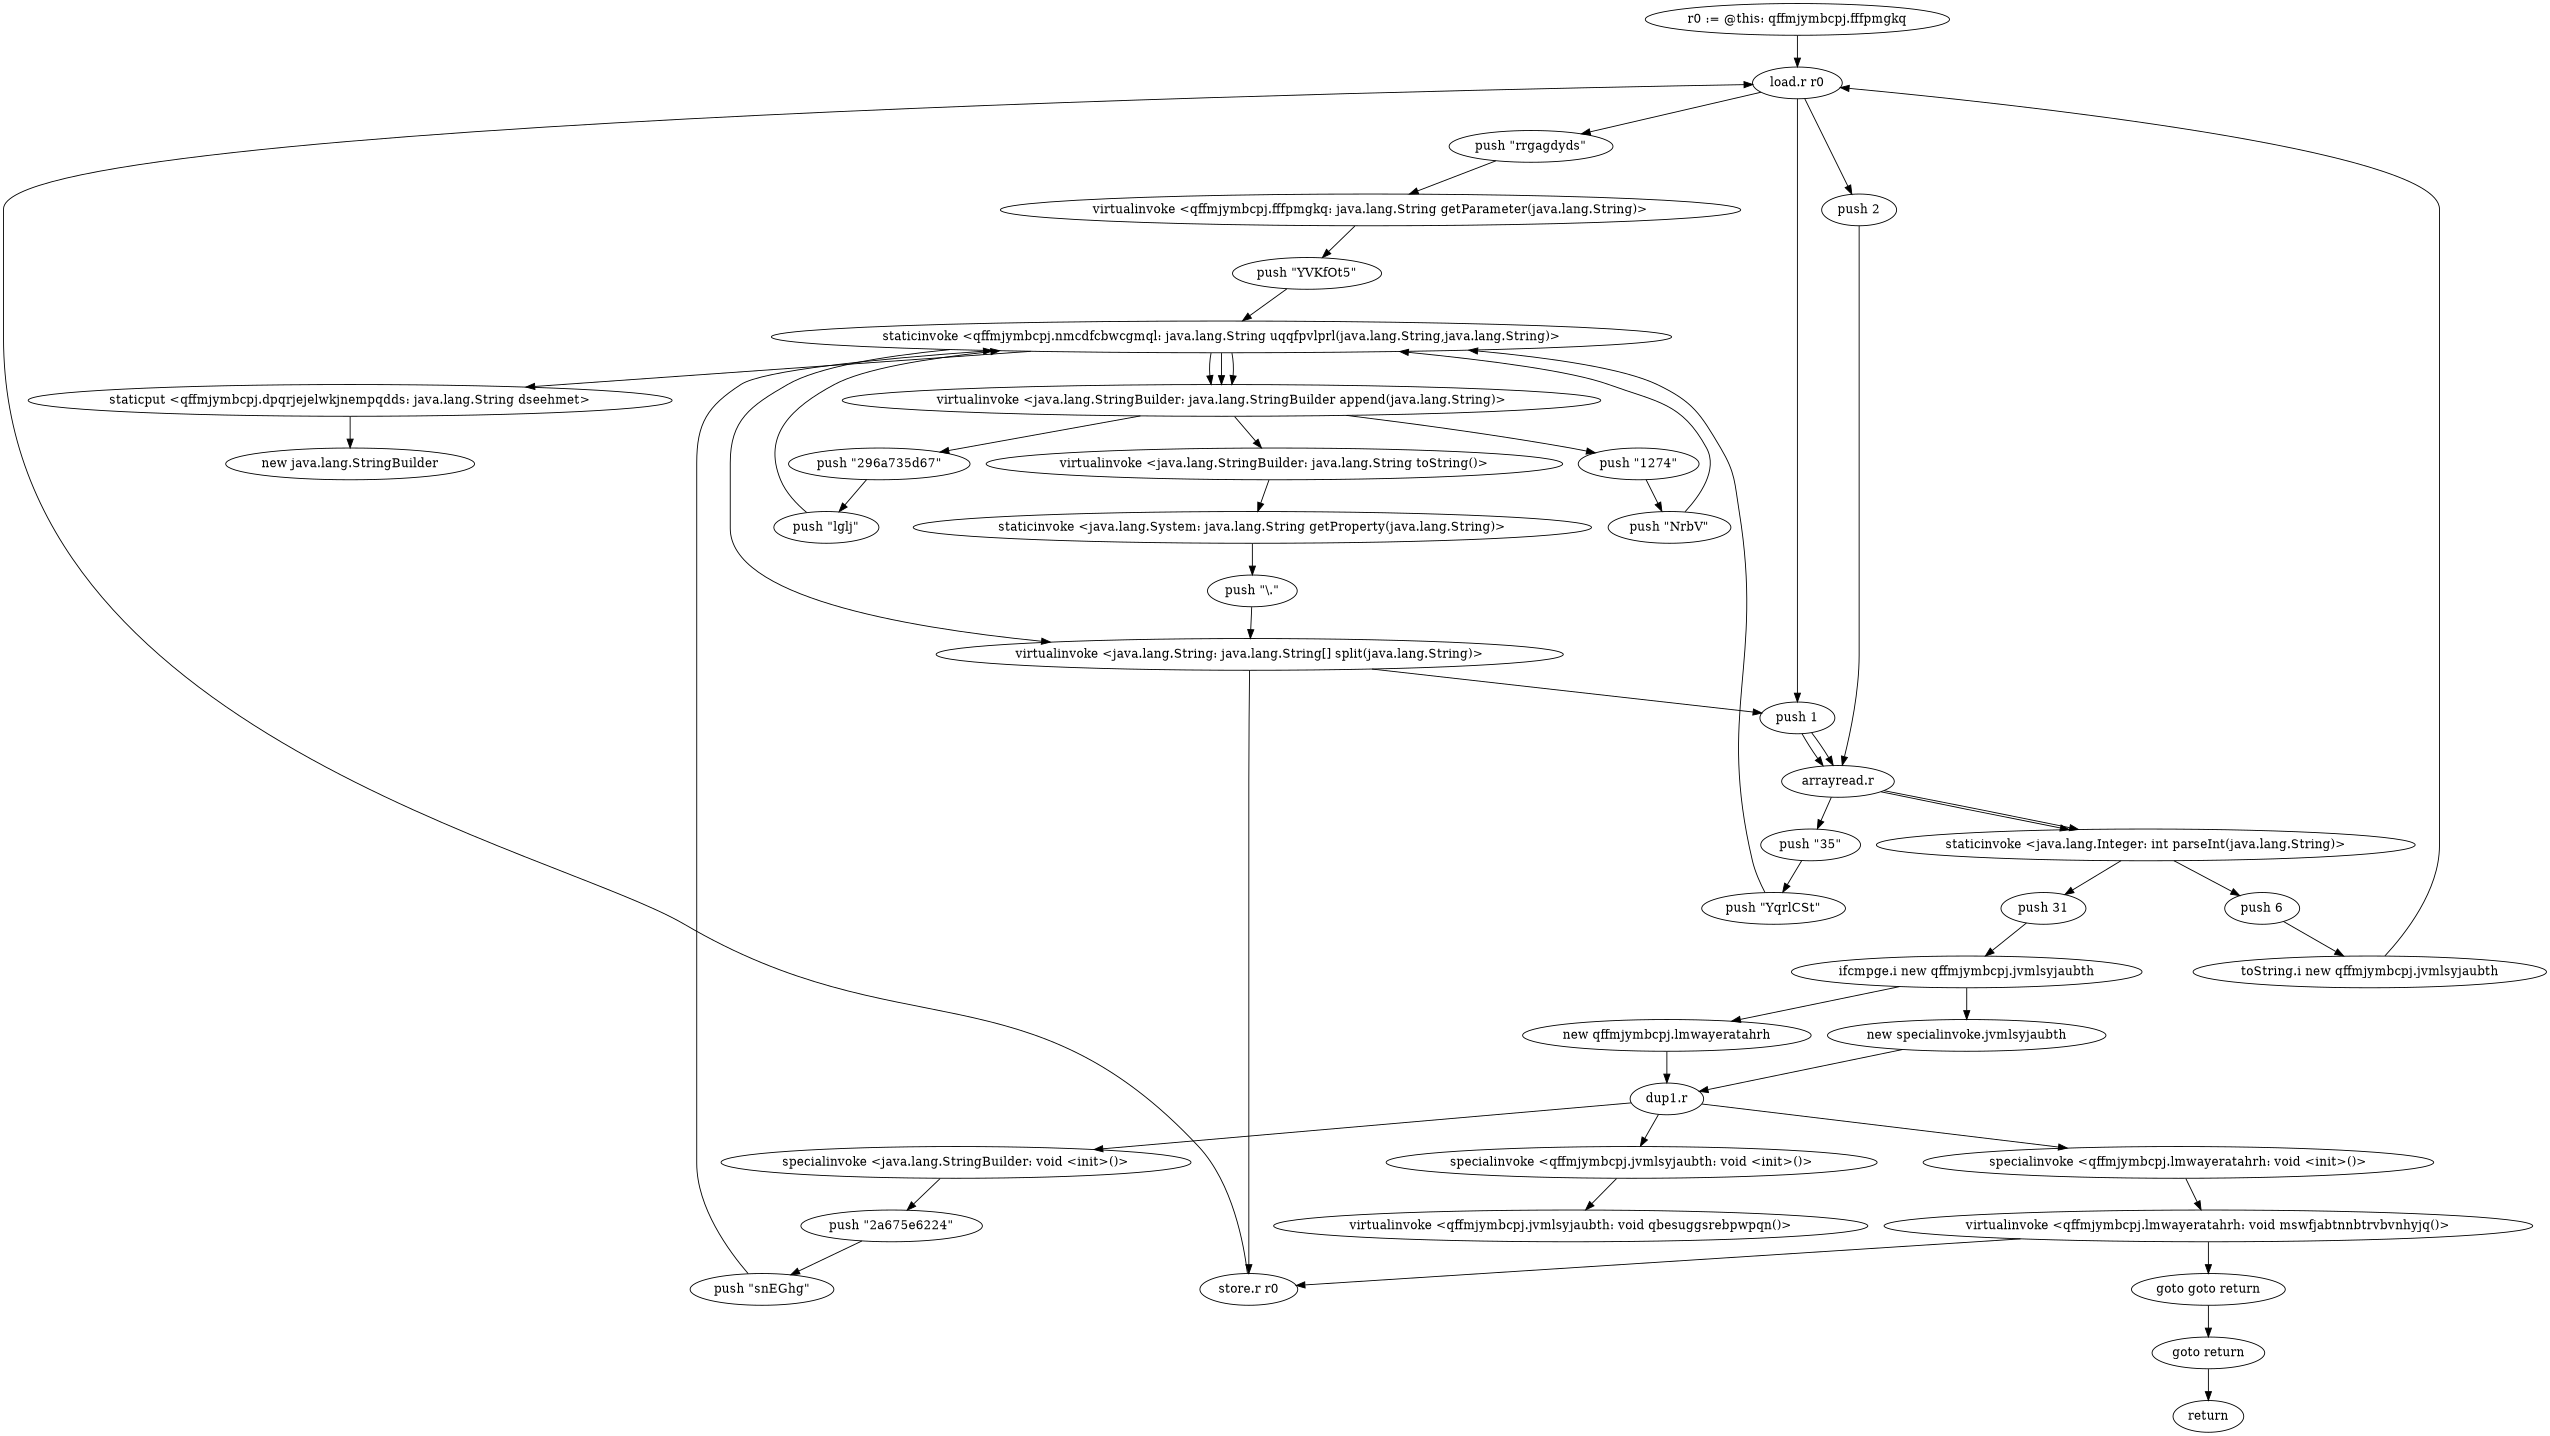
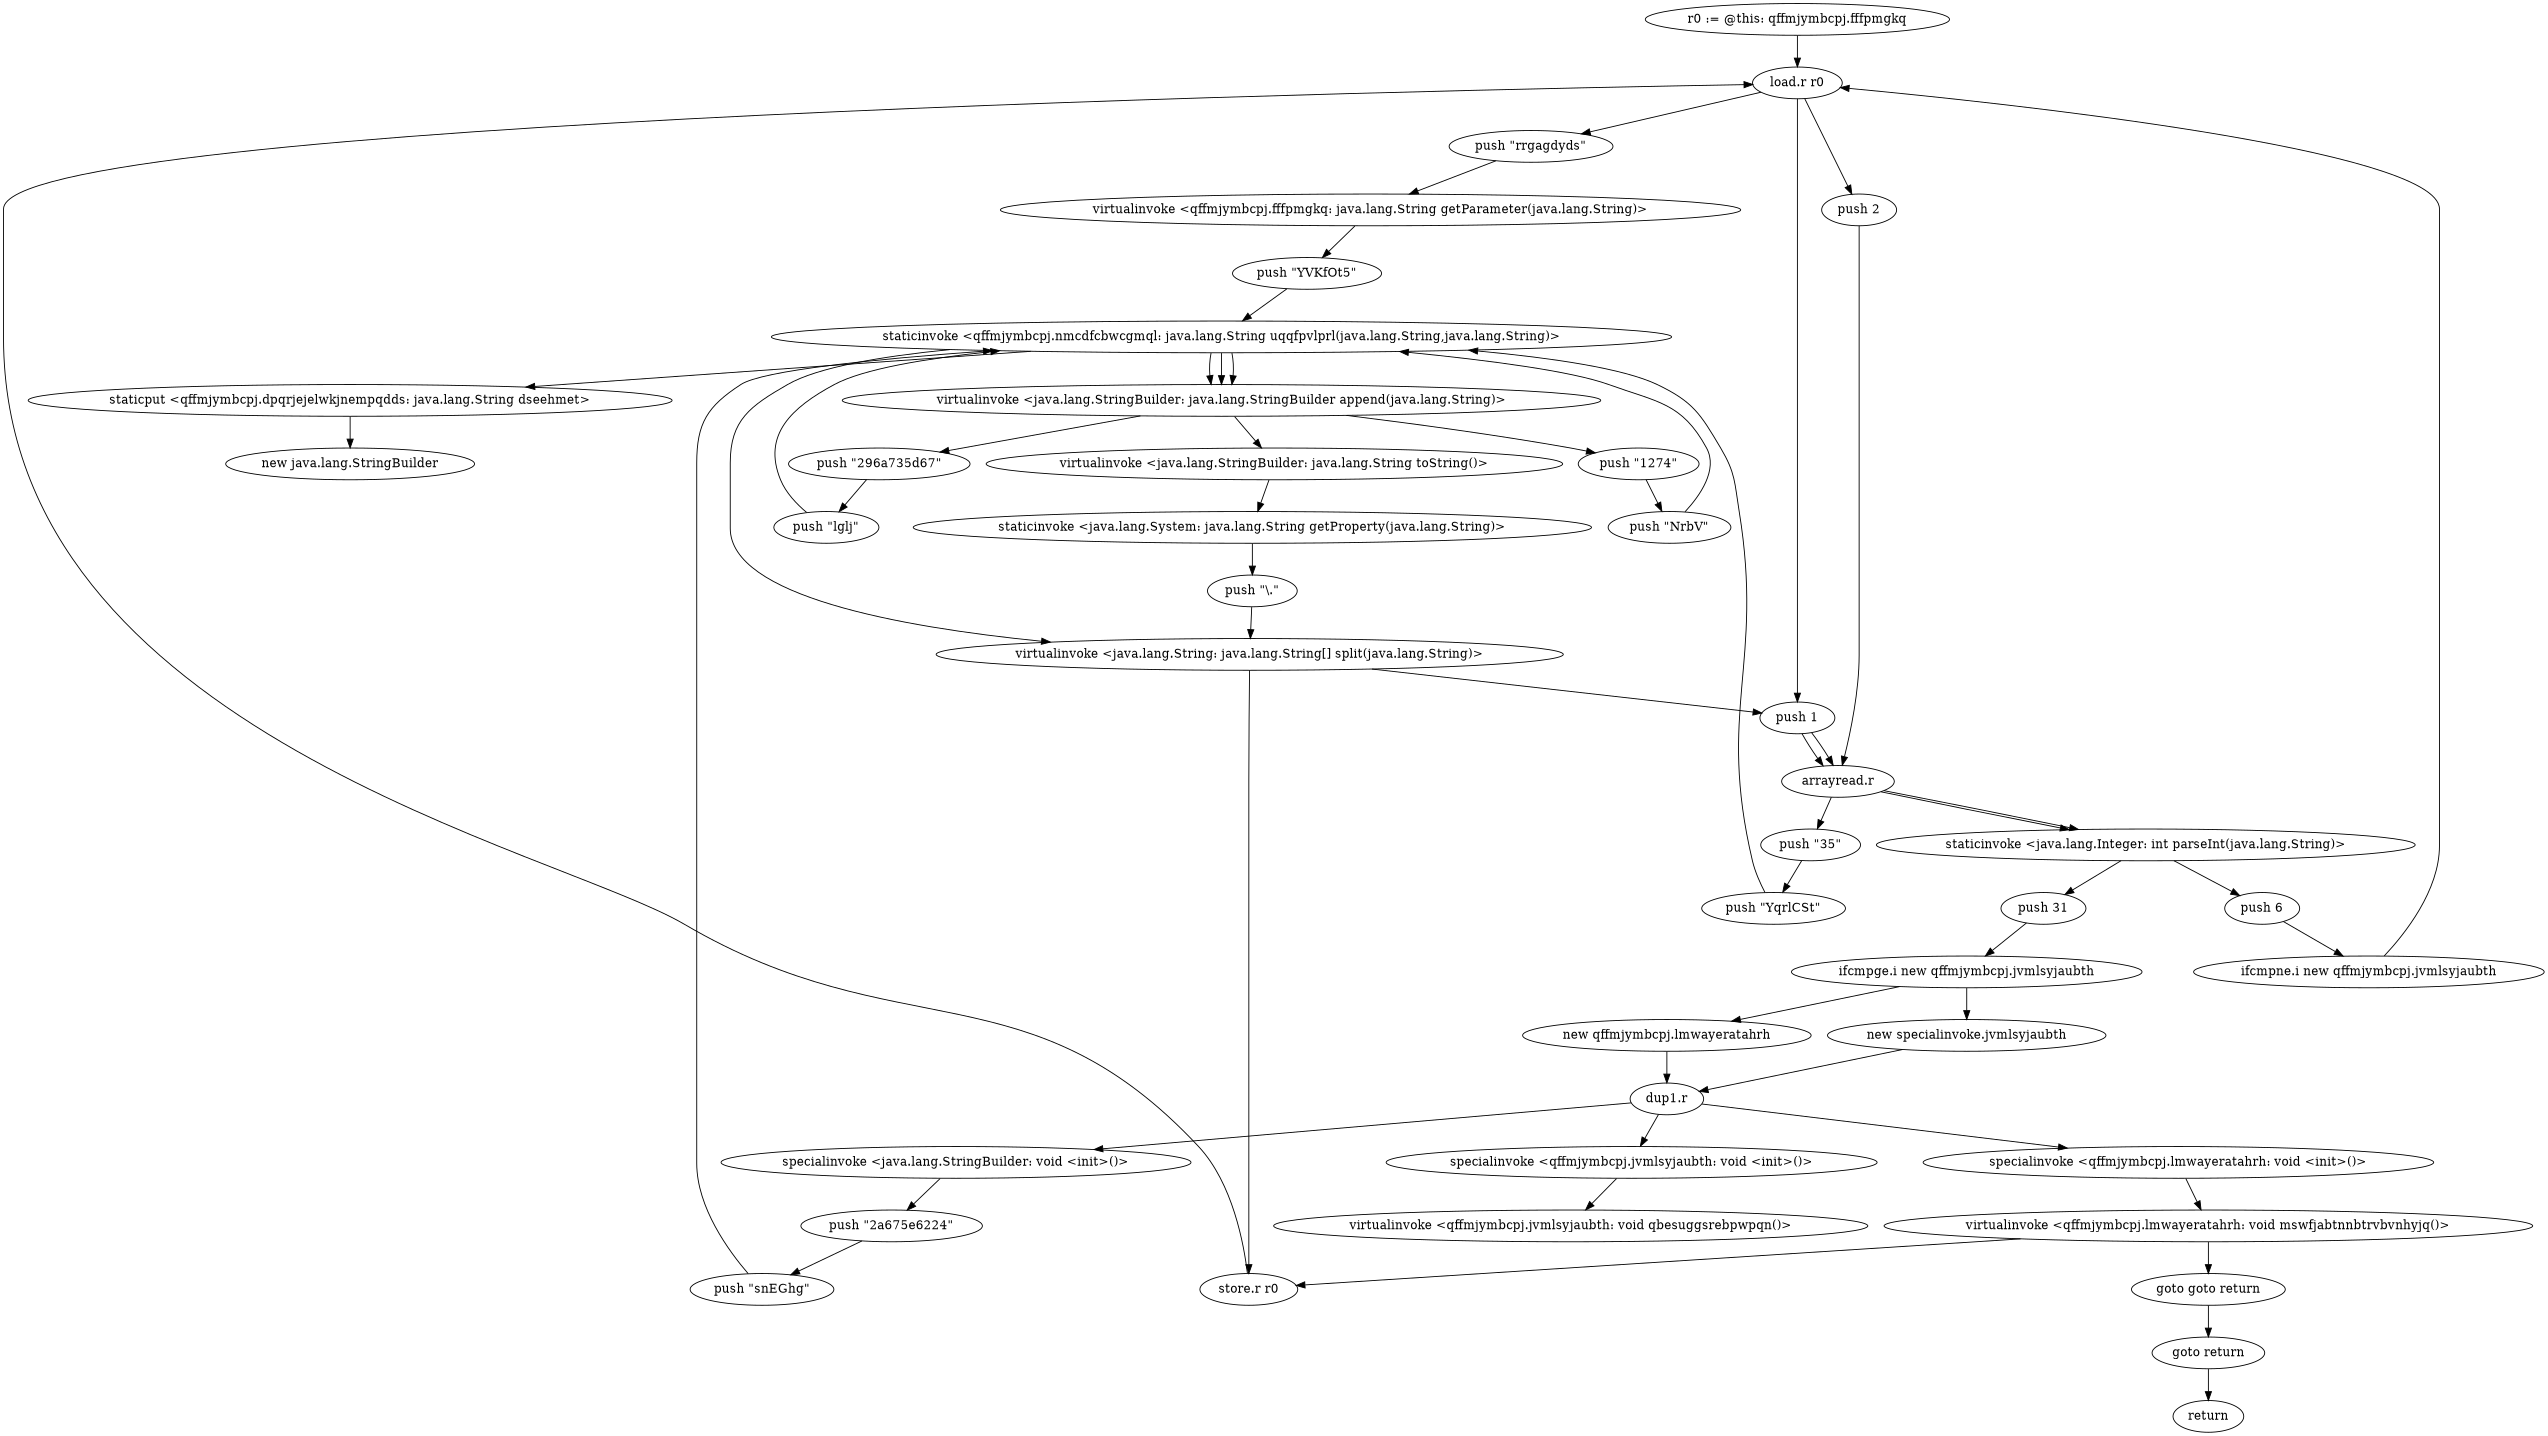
(2370, 972) -> (2369, 972)
